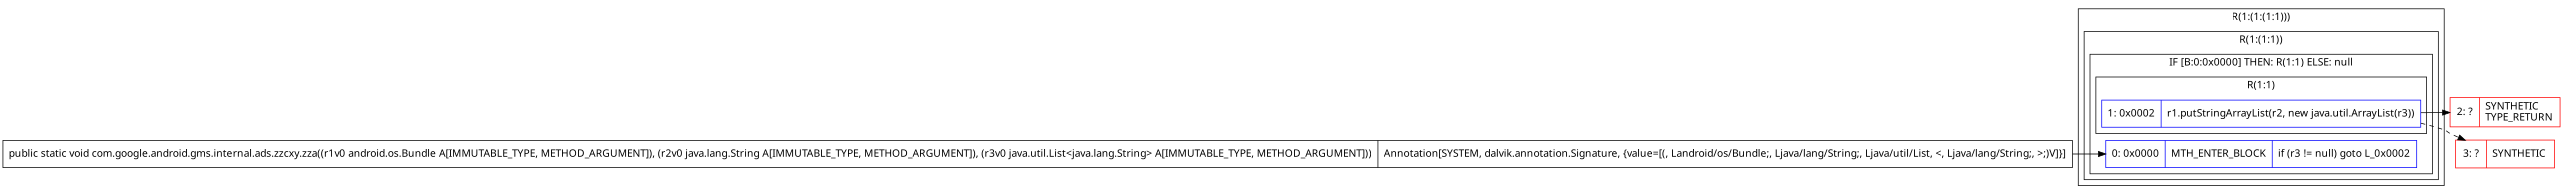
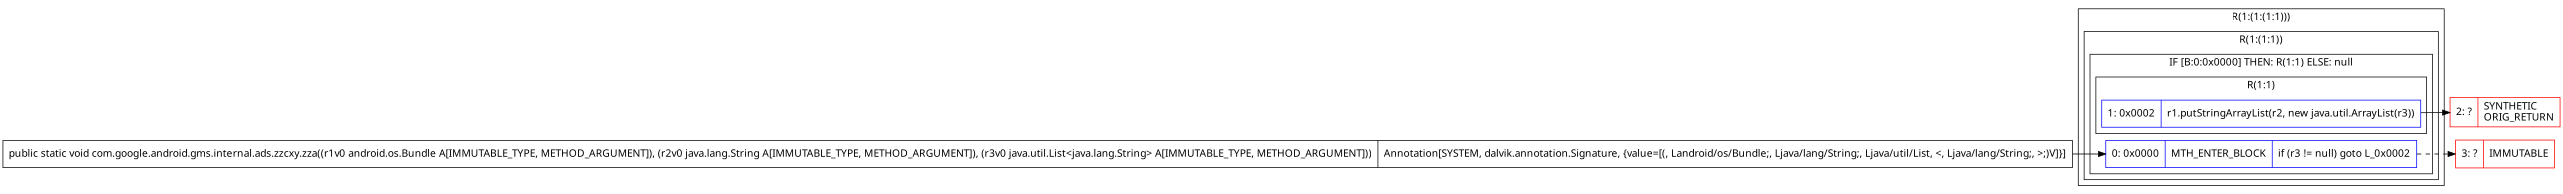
(2519, 117) -> (2519, 117)
(2449, 133) -> (2428, 154)
(2519, 154) -> (2519, 154)
